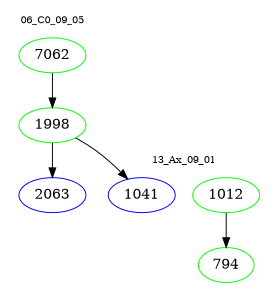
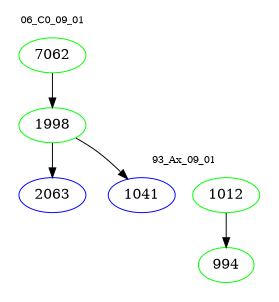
(52, 21) -> (52, 21)
(184, 161) -> (184, 161)
(226, 265) -> (226, 265)
